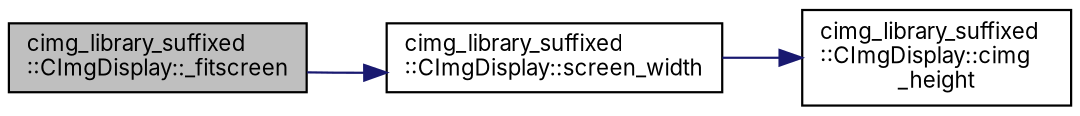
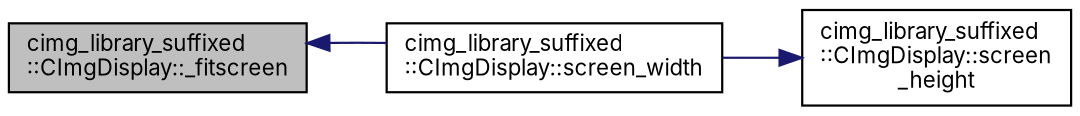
(937, 58) -> (937, 58)
(336, 73) -> (358, 43)
